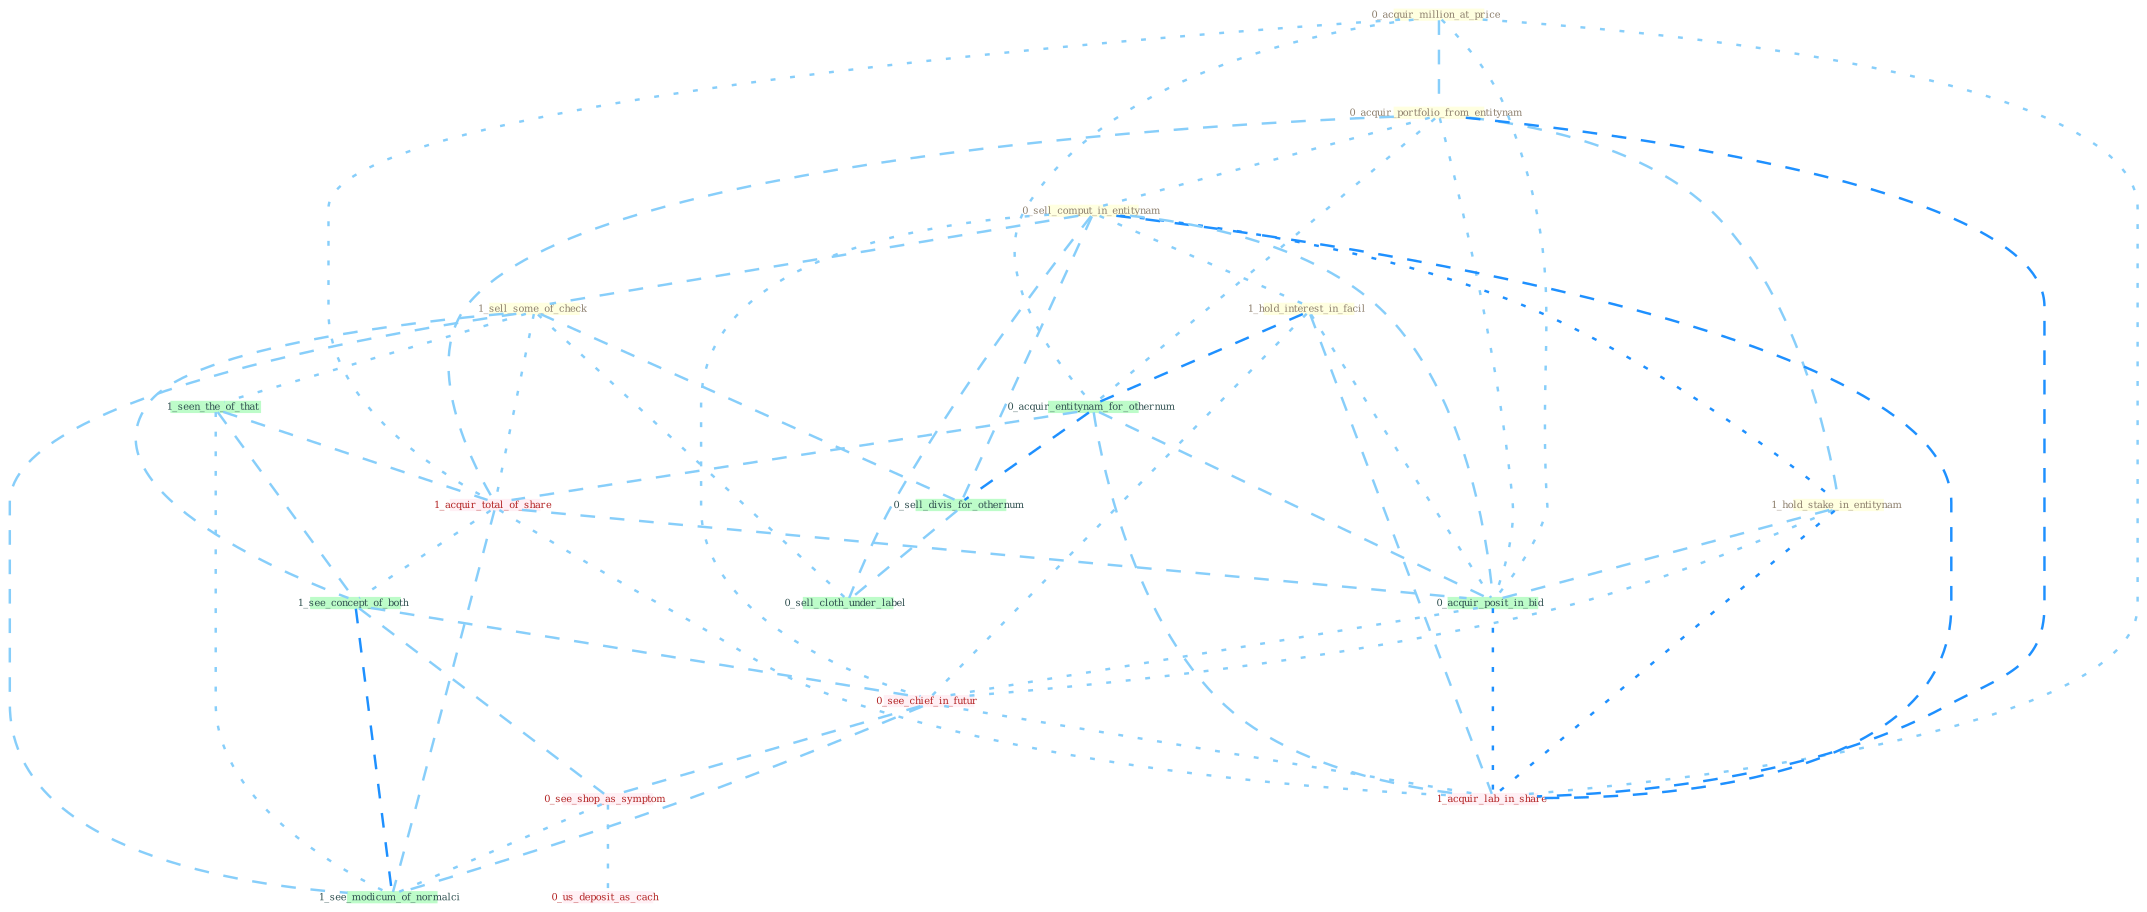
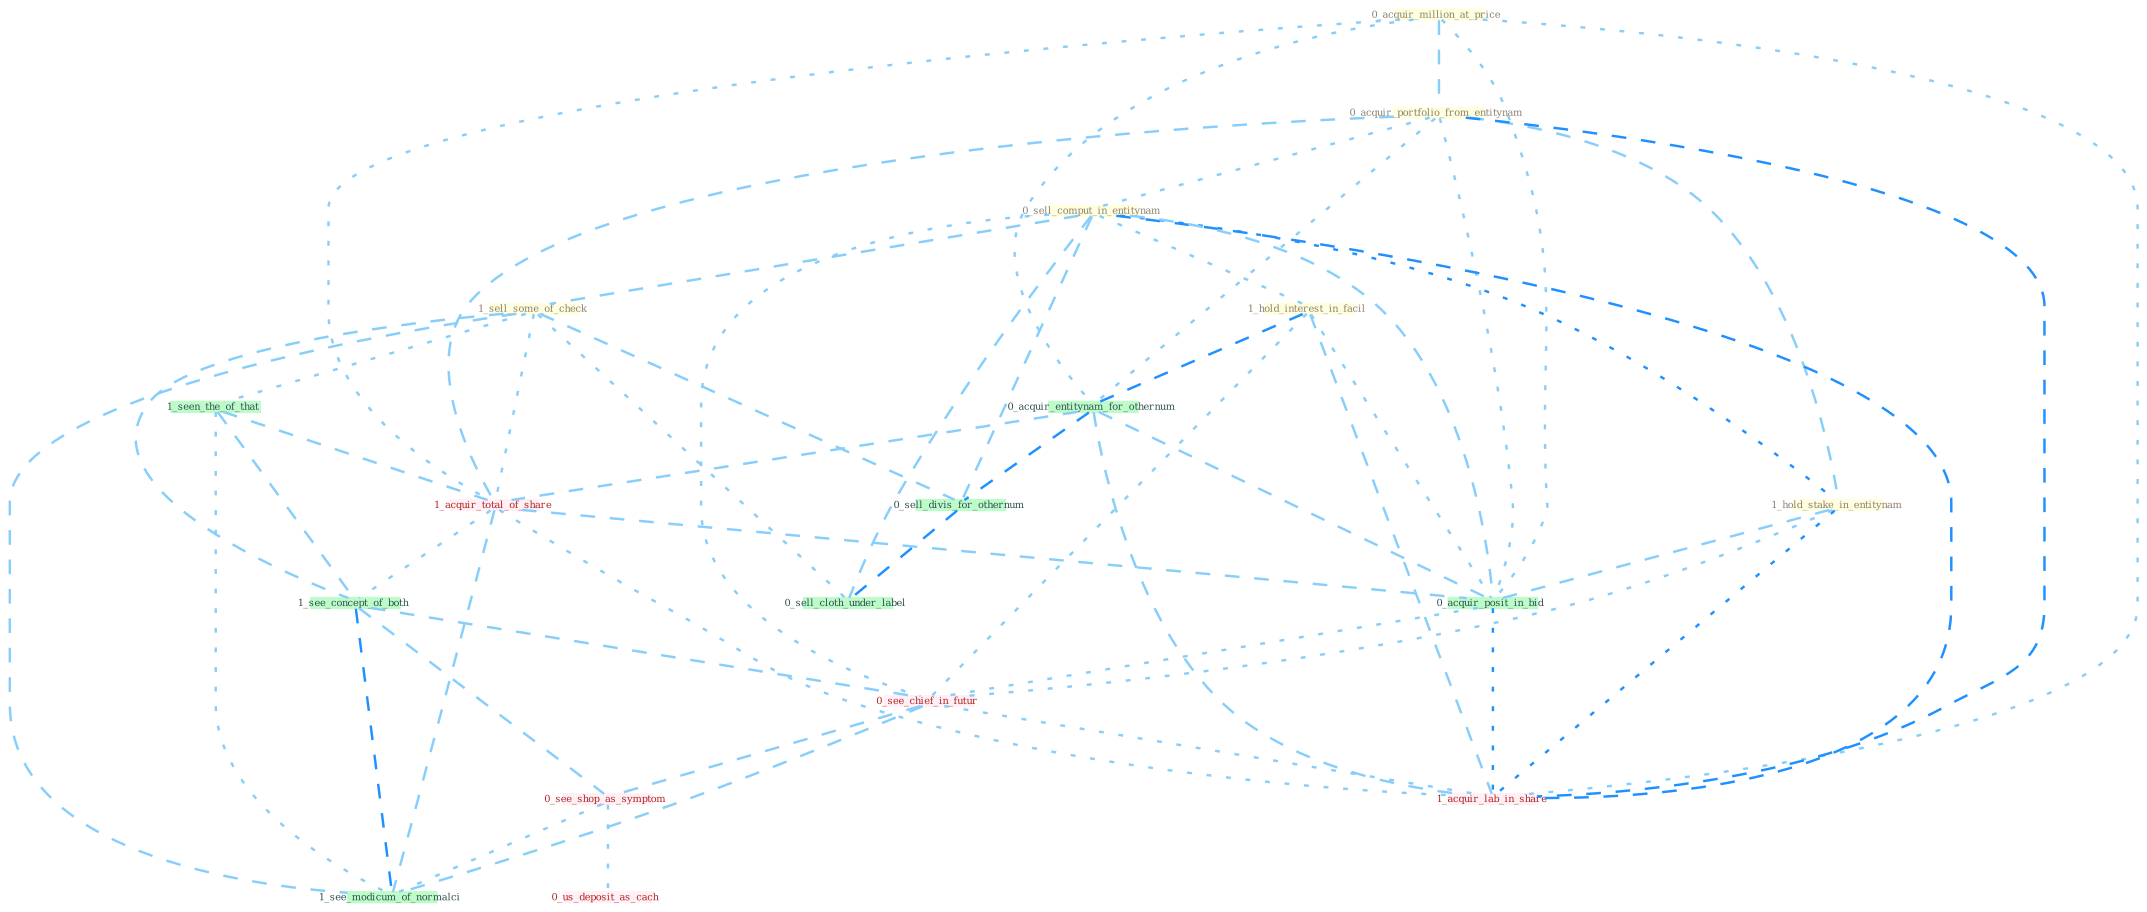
(897, 560) -> (897, 560)
